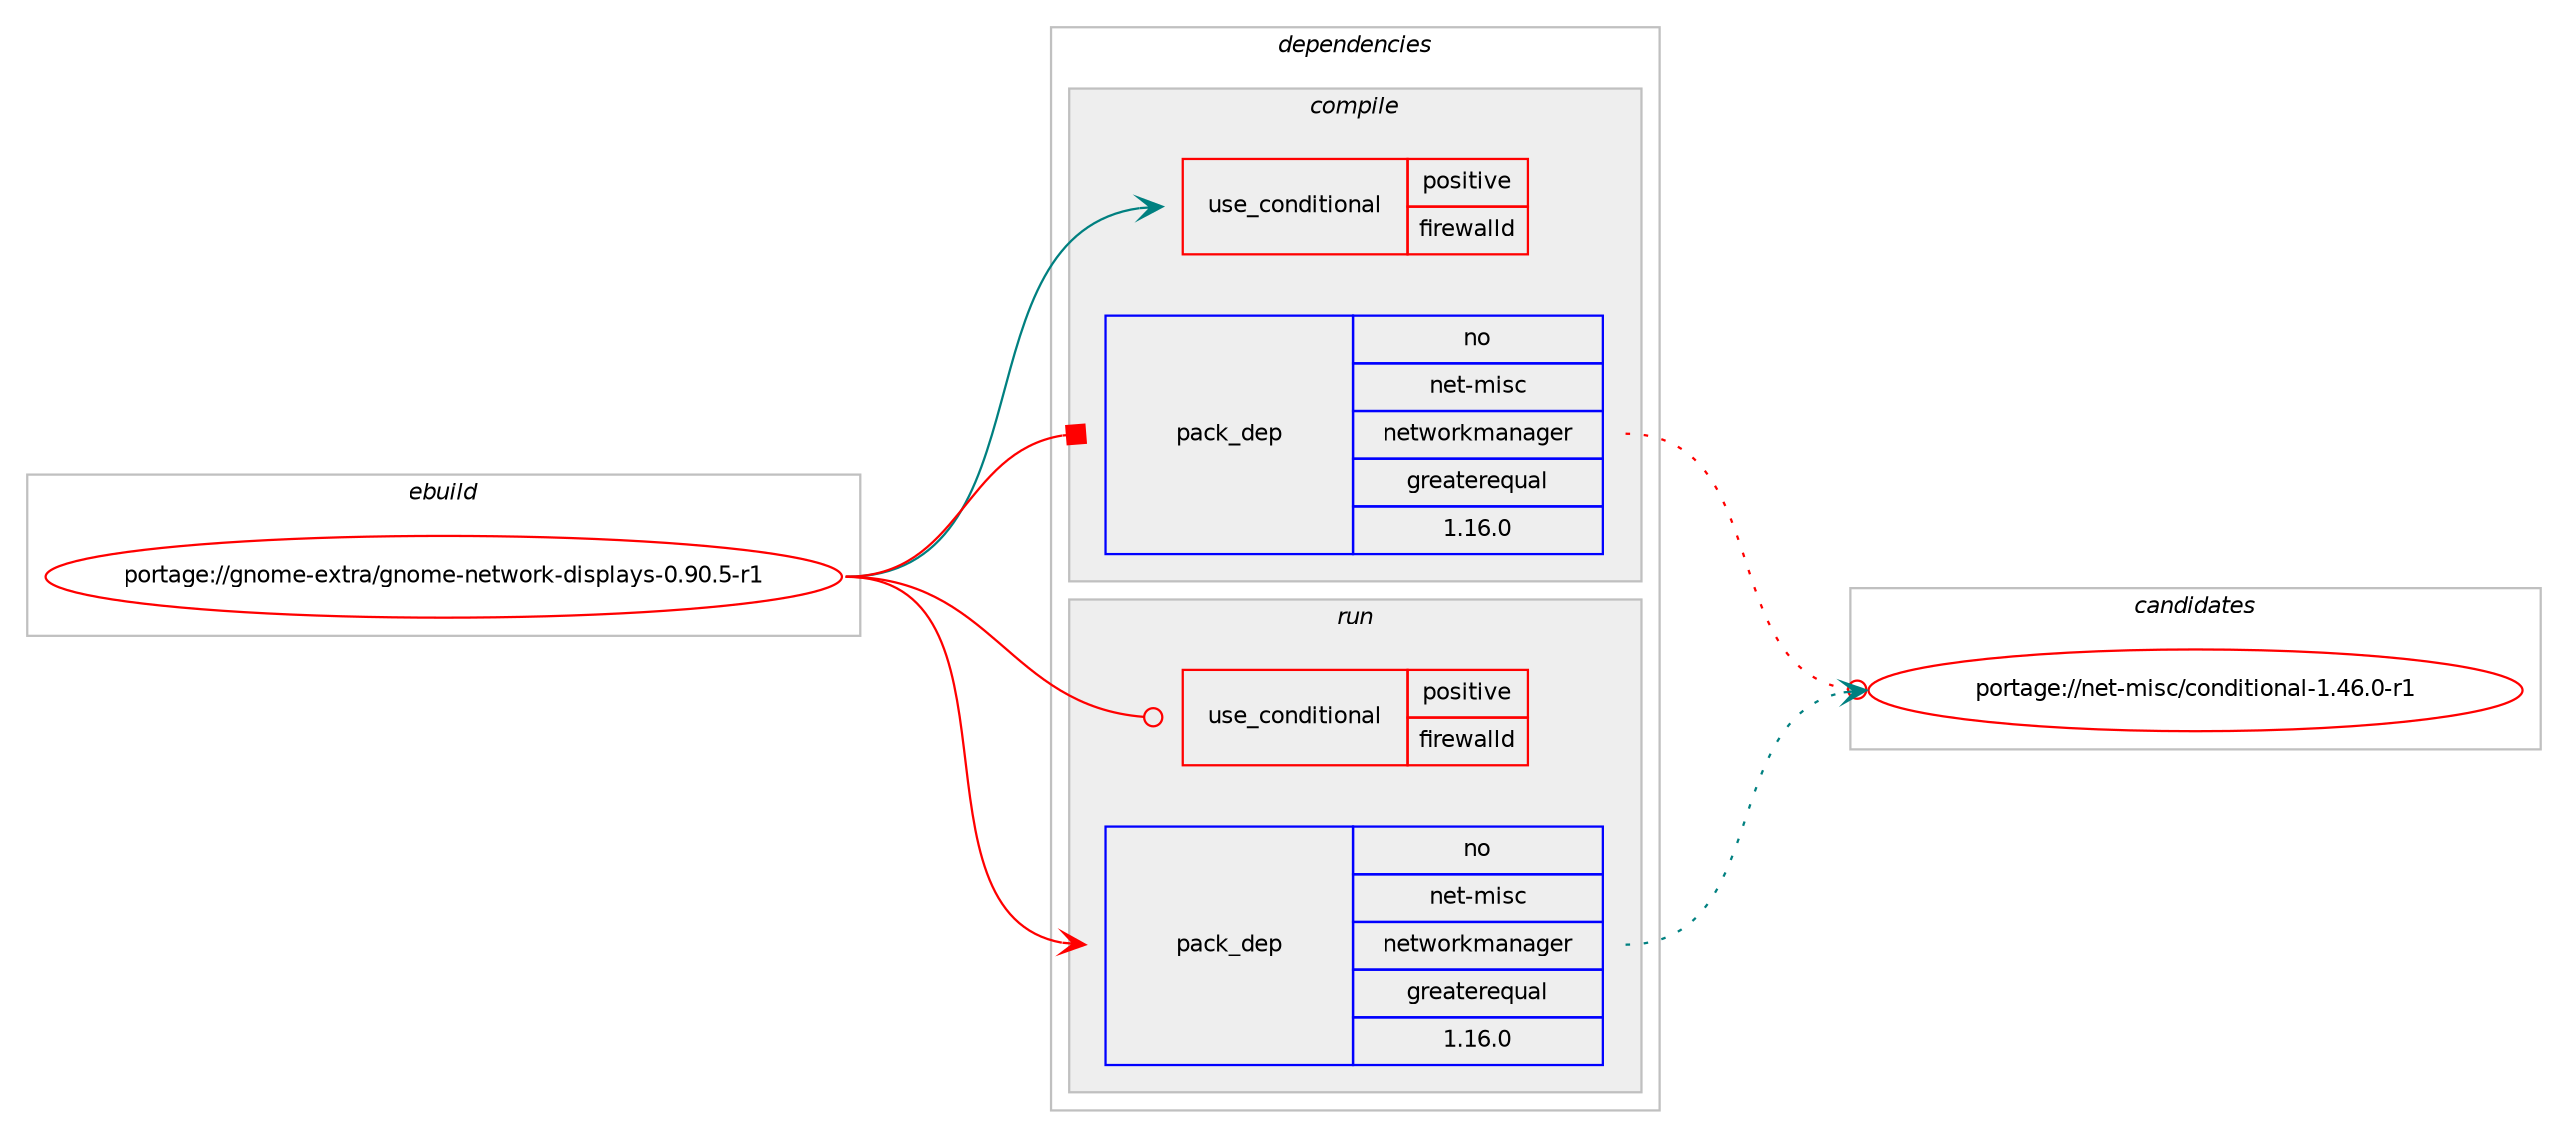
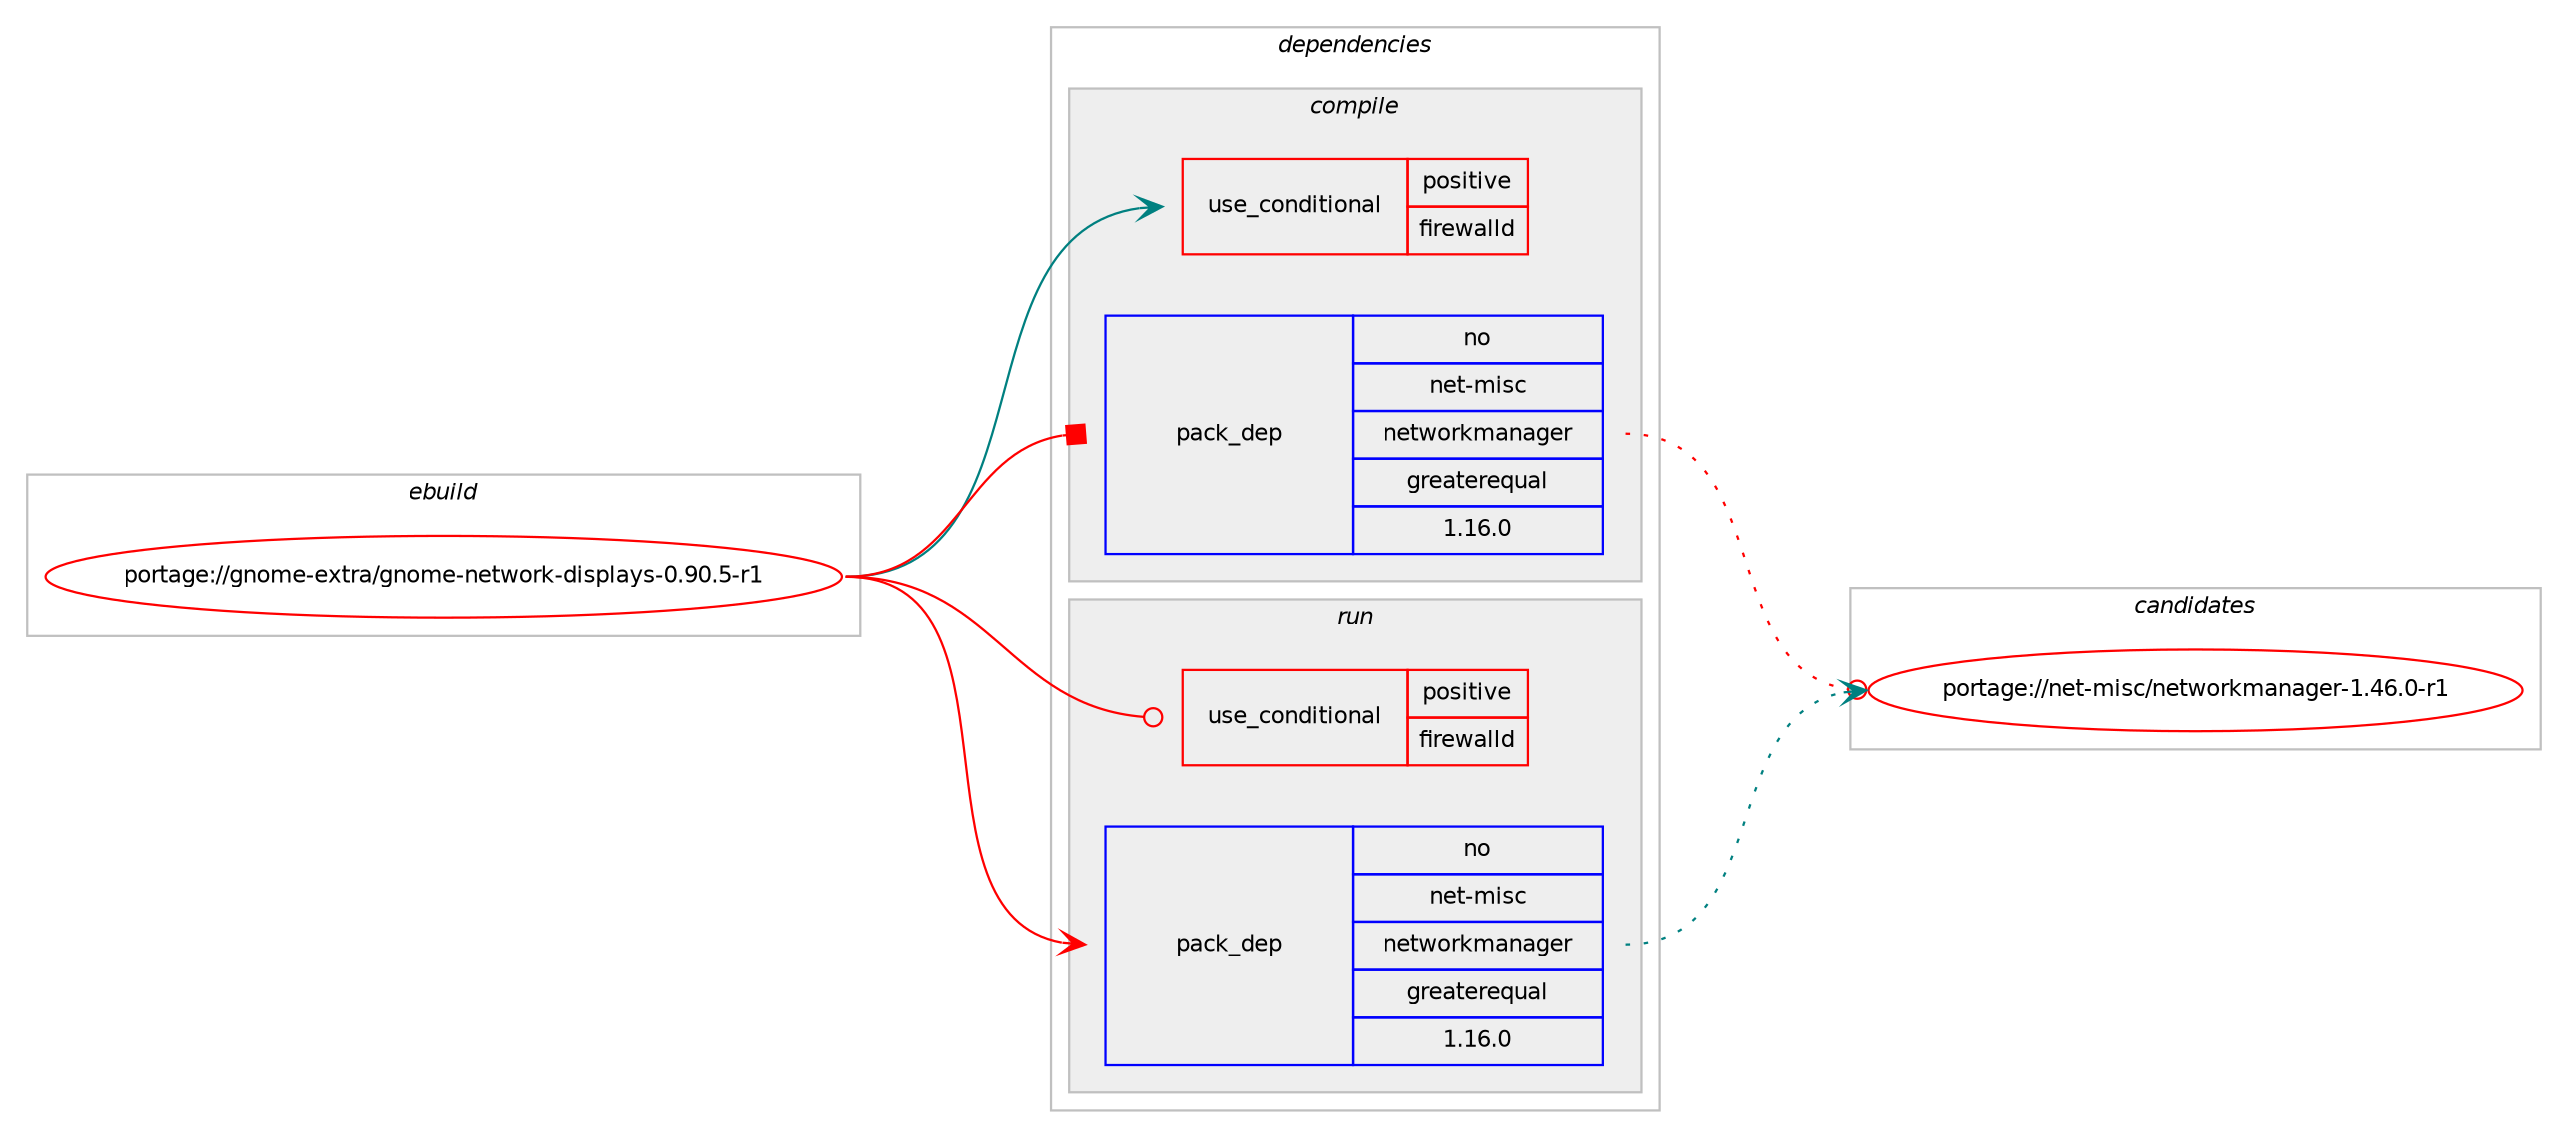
(2196, 690) -> (2196, 690)
